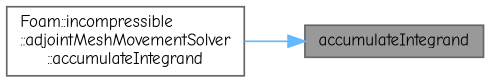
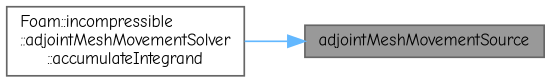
(394, 41) -> (425, 41)
